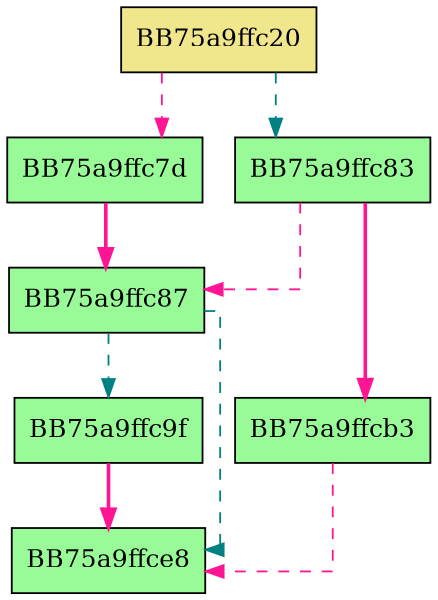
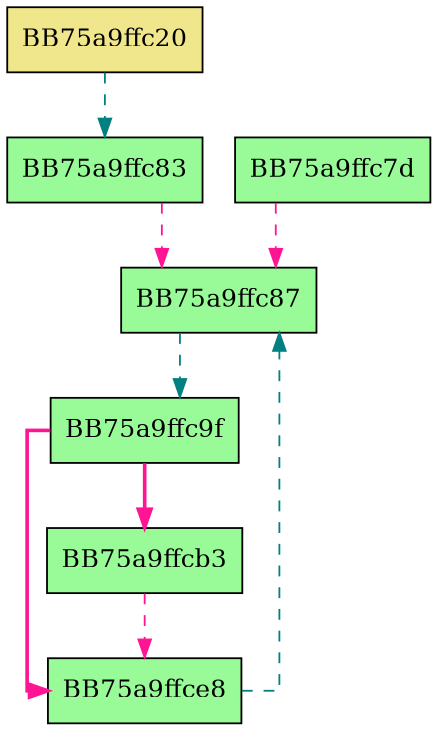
(162, 96) -> none
(106, 226) -> (276, 226)
(365, 291) -> (145, 486)
(220, 423) -> (279, 540)
